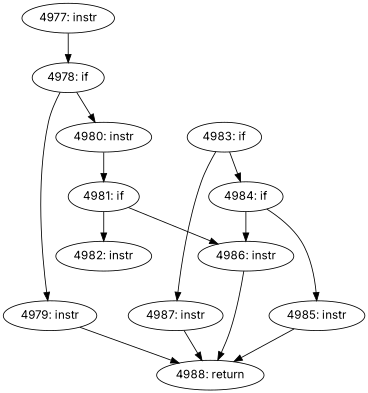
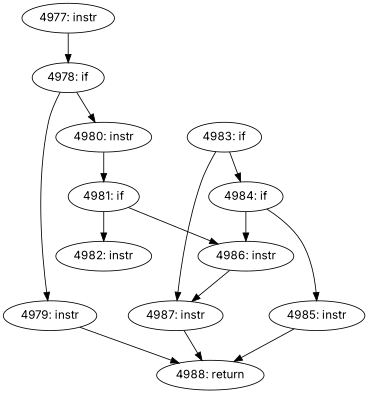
(235, 313) -> (214, 283)
